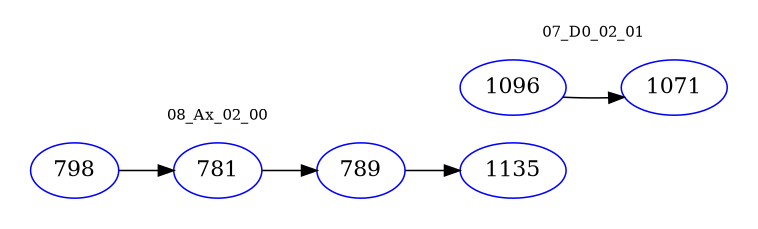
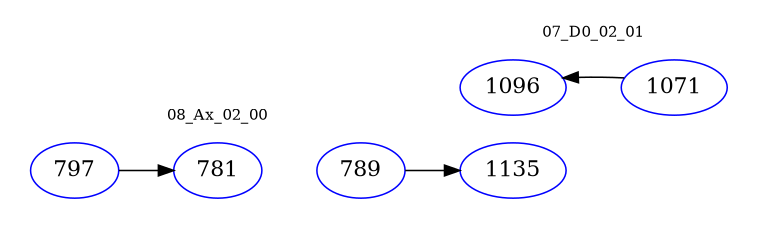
(586, 98) -> (601, 77)
(75, 171) -> (75, 171)
(282, 171) -> none
